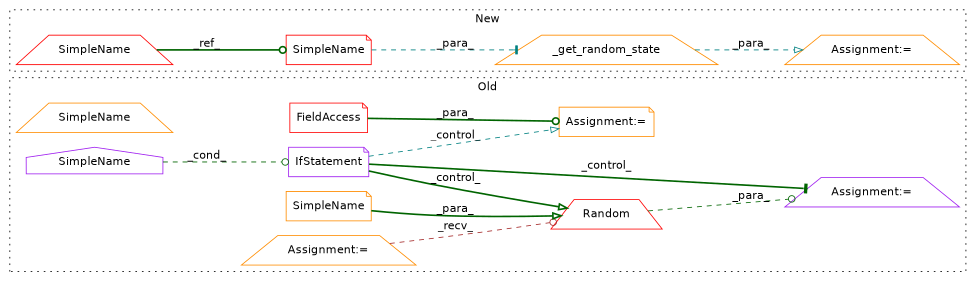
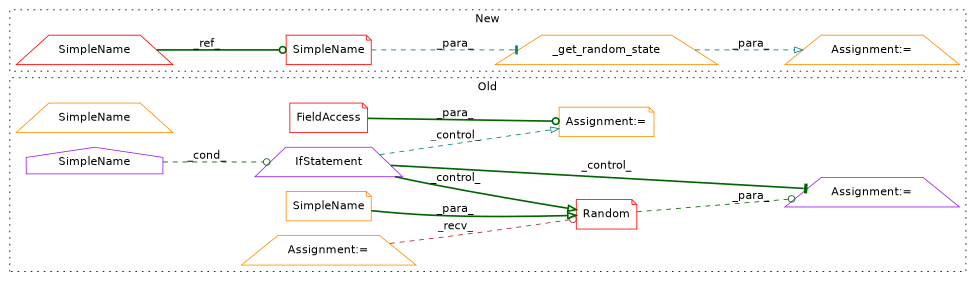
(329, 162) -> (329, 162)
(607, 214) -> (607, 214)
